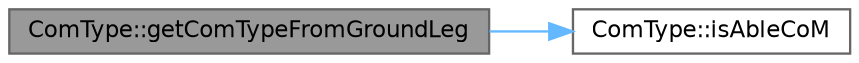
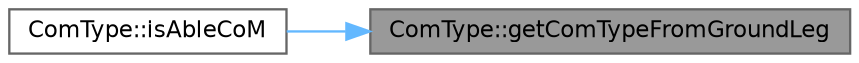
(519, 31) -> (316, 31)
